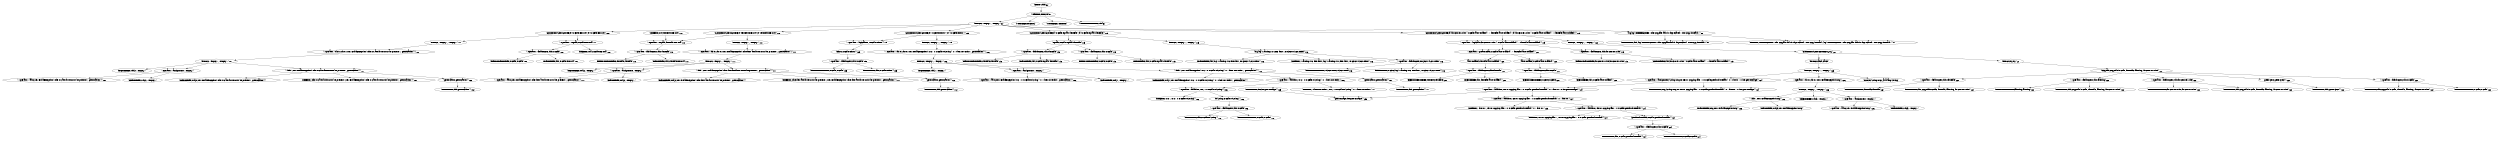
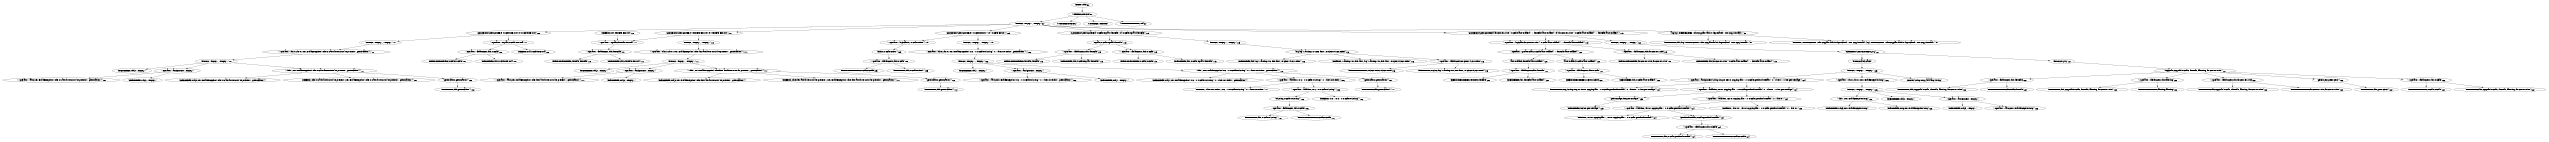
(1306, 94) -> (1607, 104)
